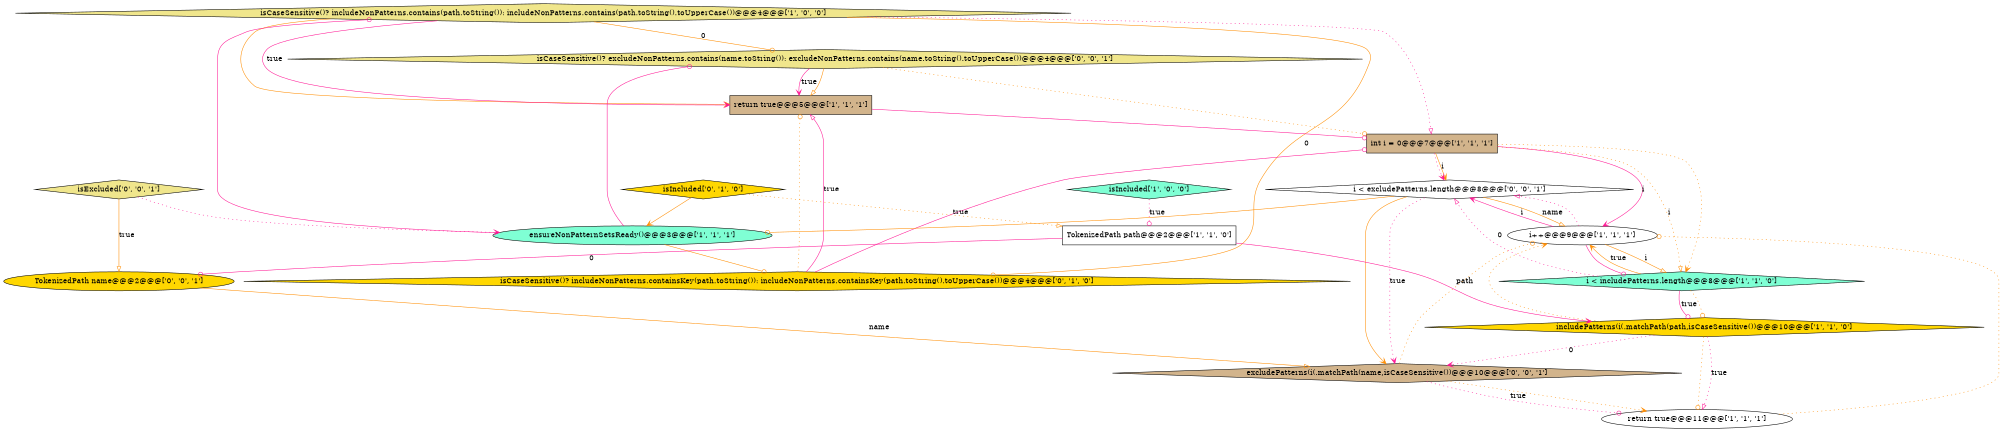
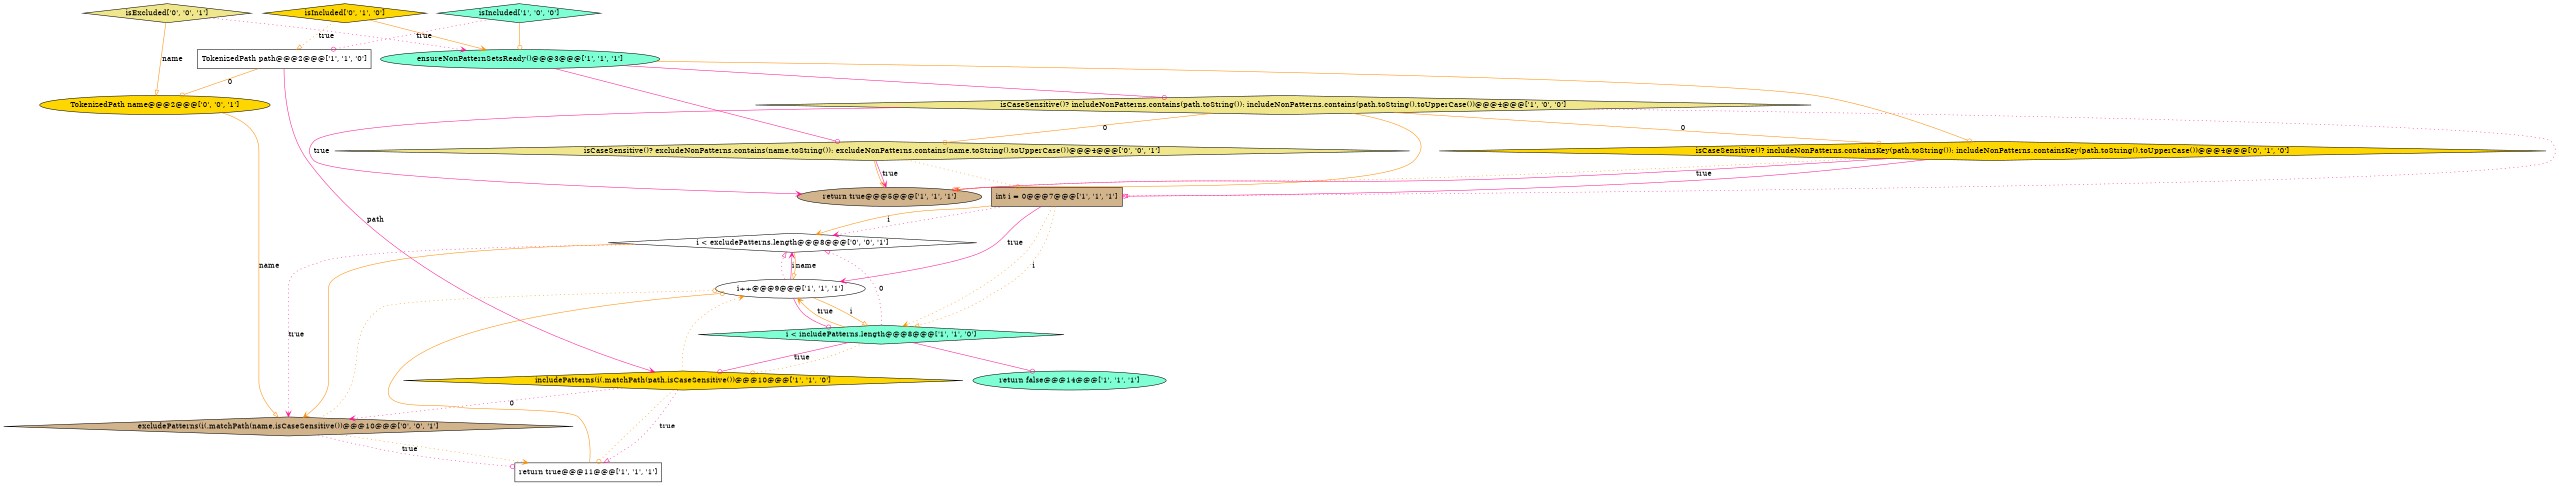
(801, 105) -> (890, 197)
(1117, 123) -> none
(1643, 189) -> (1015, 243)
(1082, 221) -> (520, 34)
(127, 235) -> (173, 59)
(632, 253) -> (221, 81)
(1991, 271) -> (425, 351)
none -> (1070, 381)
(1697, 419) -> (588, 472)
